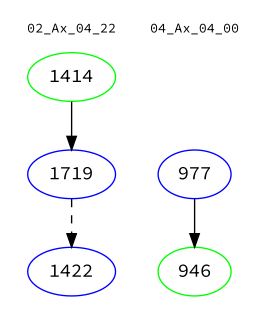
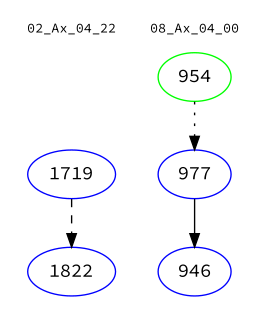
(195, 29) -> (195, 29)
(72, 77) -> none
none -> (195, 77)
(72, 272) -> (72, 272)
(195, 272) -> (195, 272)
